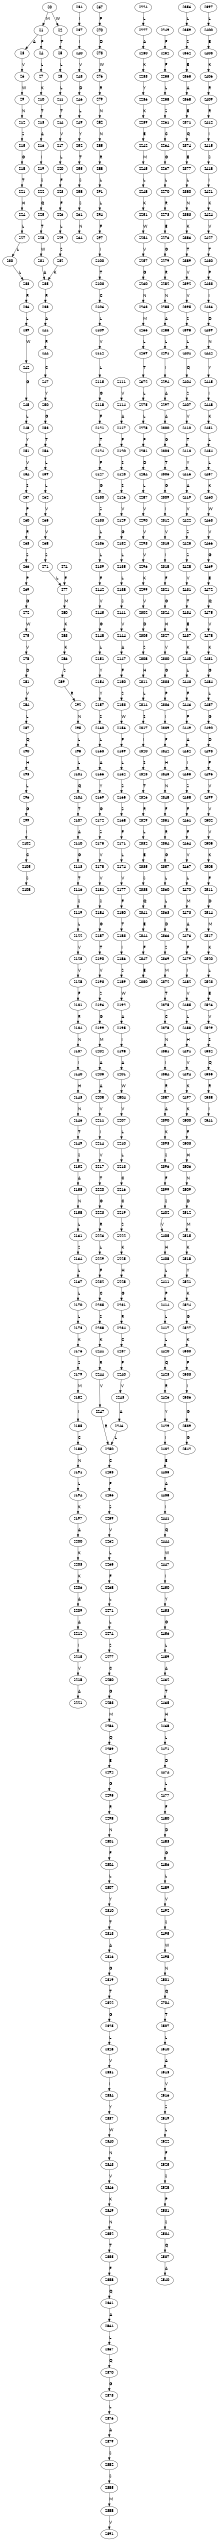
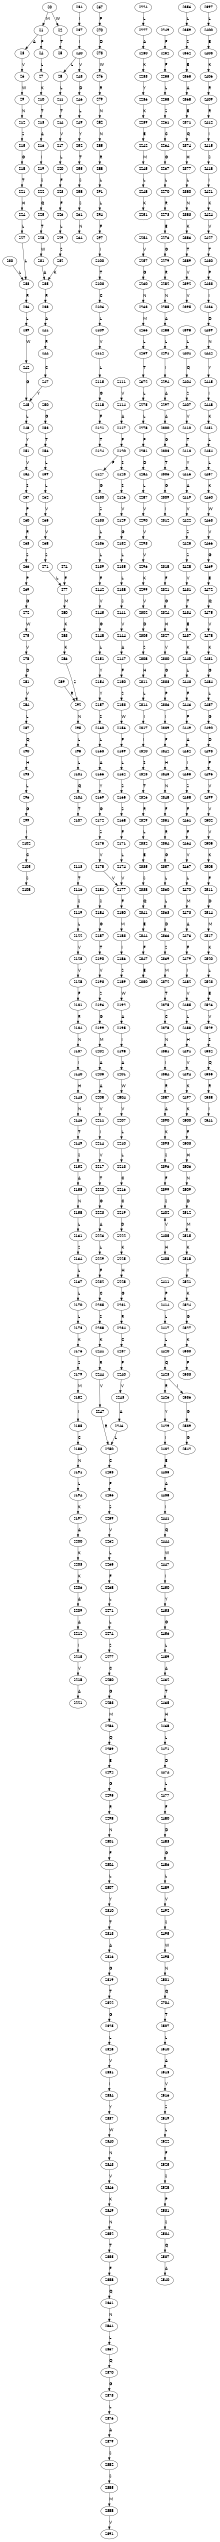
(60, 64) -> (71, 64)
(188, 157) -> (188, 157)
(143, 225) -> none
(17, 249) -> (24, 260)
(187, 318) -> none
(45, 392) -> (37, 393)
(100, 462) -> (112, 462)
(165, 544) -> none
(63, 669) -> (72, 681)
(144, 717) -> (144, 717)
(78, 844) -> none
(100, 877) -> (110, 878)
(123, 925) -> (123, 925)
(161, 1223) -> (165, 1226)
(101, 1225) -> (101, 1225)
(123, 1225) -> (123, 1225)
(165, 1269) -> none
(187, 1385) -> (175, 1385)
(111, 2315) -> (111, 2315)
